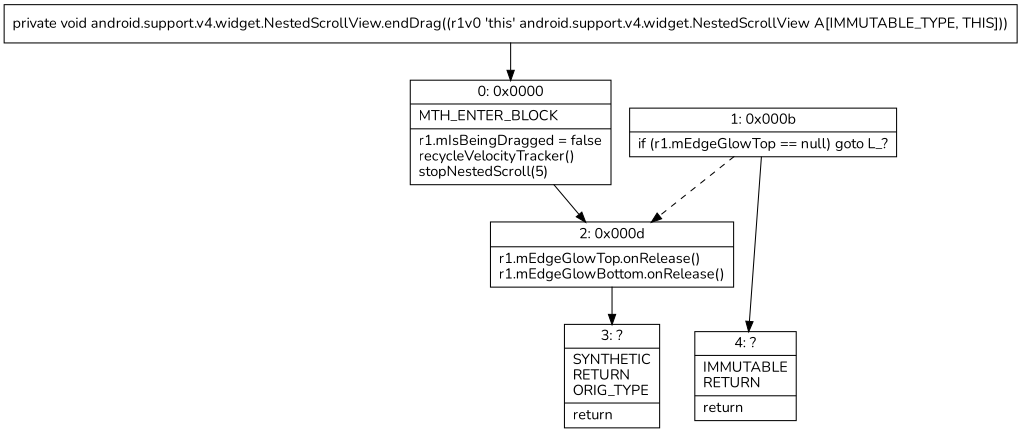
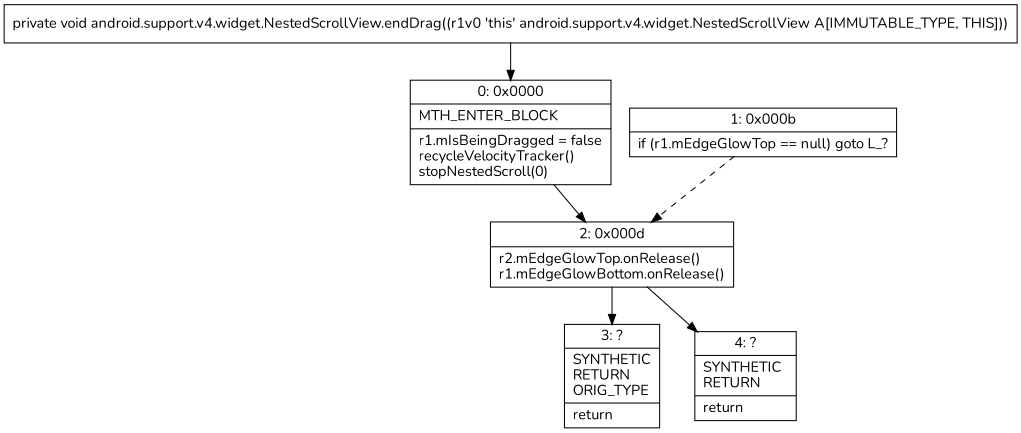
(484, 172) -> (484, 172)
(755, 239) -> (668, 306)
(600, 259) -> (600, 259)
(746, 367) -> (742, 367)
